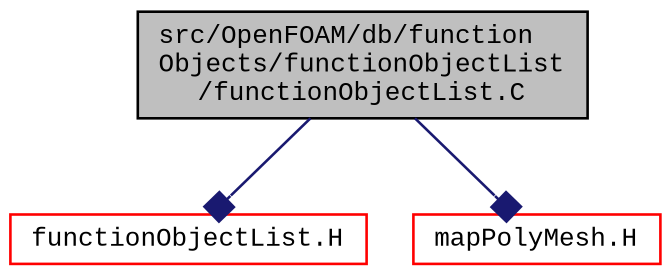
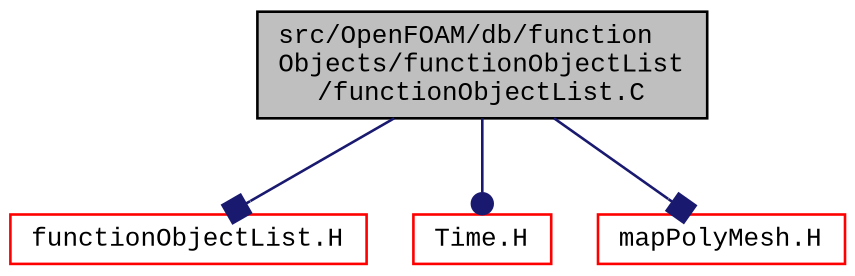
none -> (482, 239)
